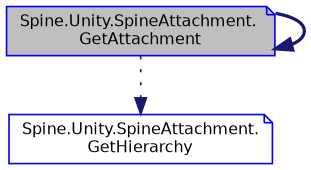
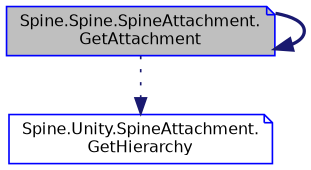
(141, 31) -> (141, 31)
